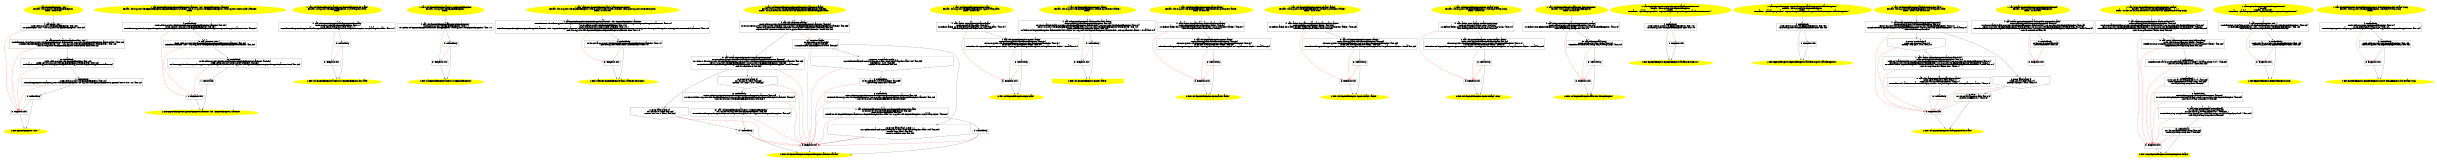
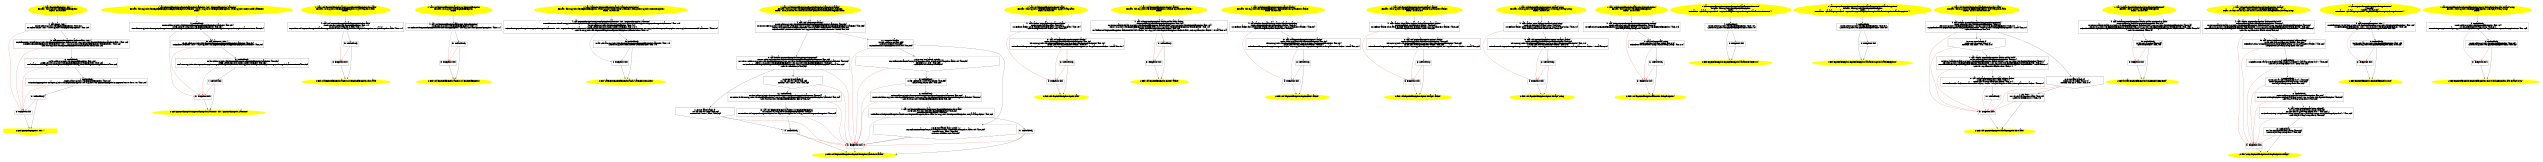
(1088, 82) -> (1160, 82)
none -> (2142, 82)
(25, 132) -> (30, 132)
(2164, 155) -> (2265, 155)
